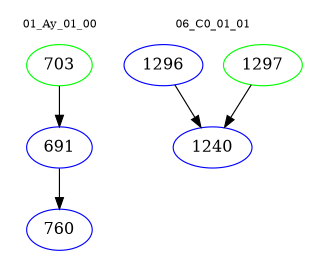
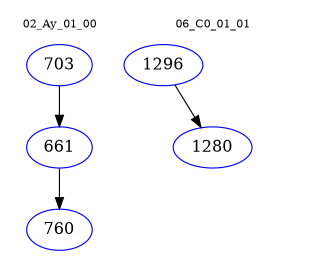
(60, 25) -> (60, 25)
(59, 65) -> (59, 65)
(263, 65) -> none
(59, 147) -> (59, 147)
(213, 147) -> (213, 147)
